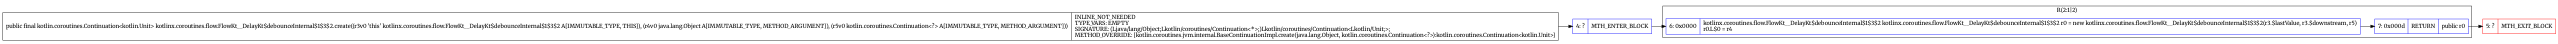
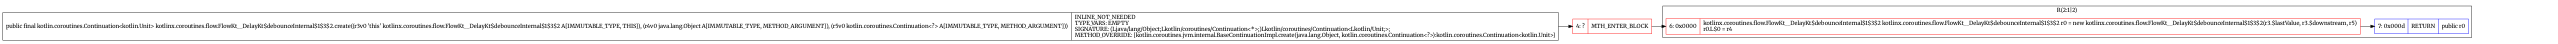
(1612, 26) -> (1612, 26)
(2013, 26) -> (2013, 26)
(2519, 26) -> none
